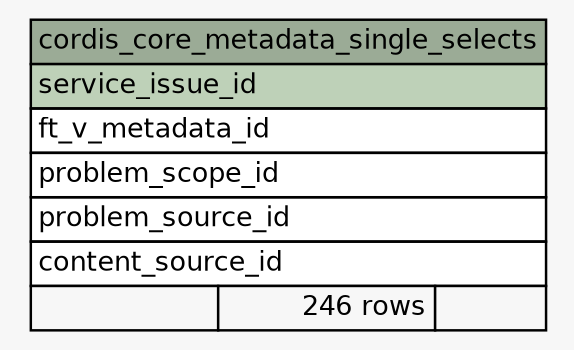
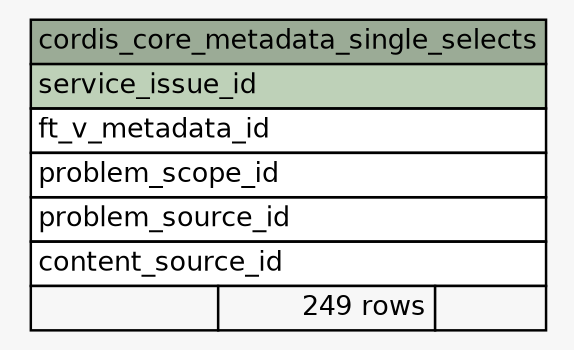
(365, 307) -> (365, 307)
